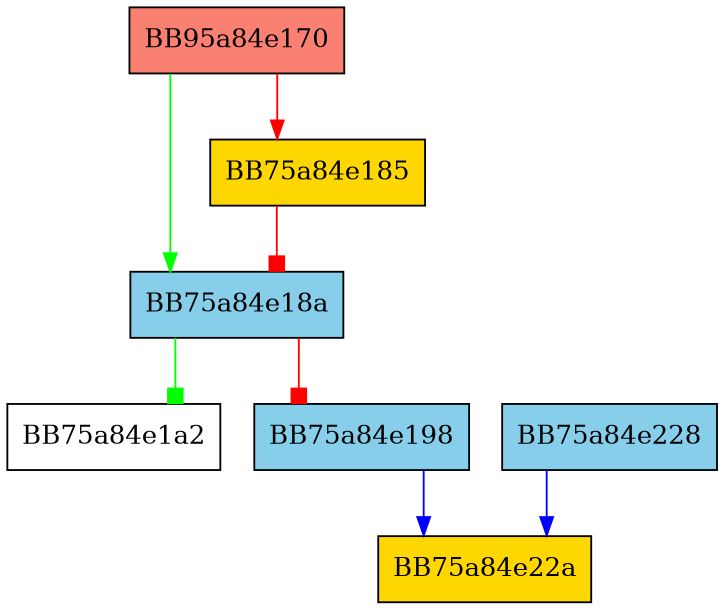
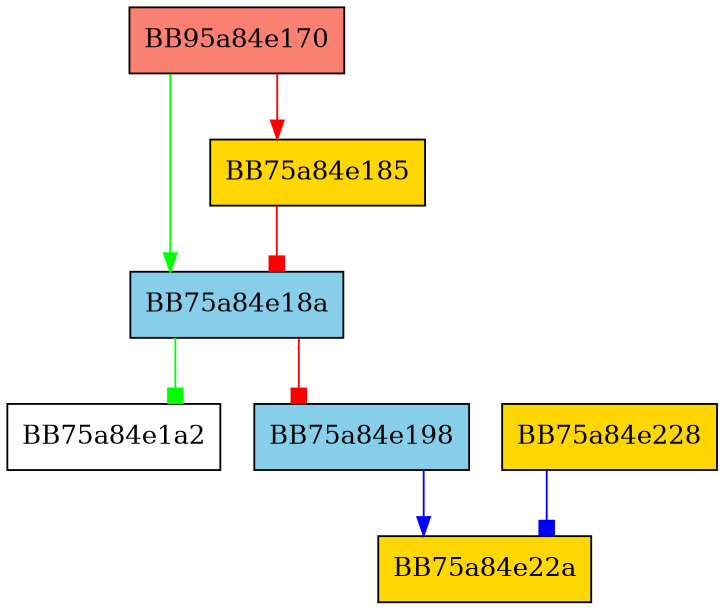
(610, 437) -> (610, 437)
(547, 494) -> (547, 494)
